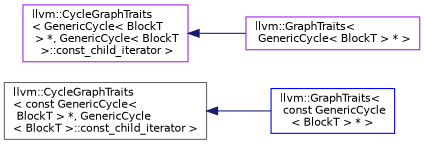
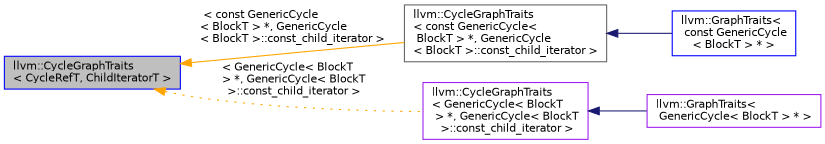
none -> (92, 73)
